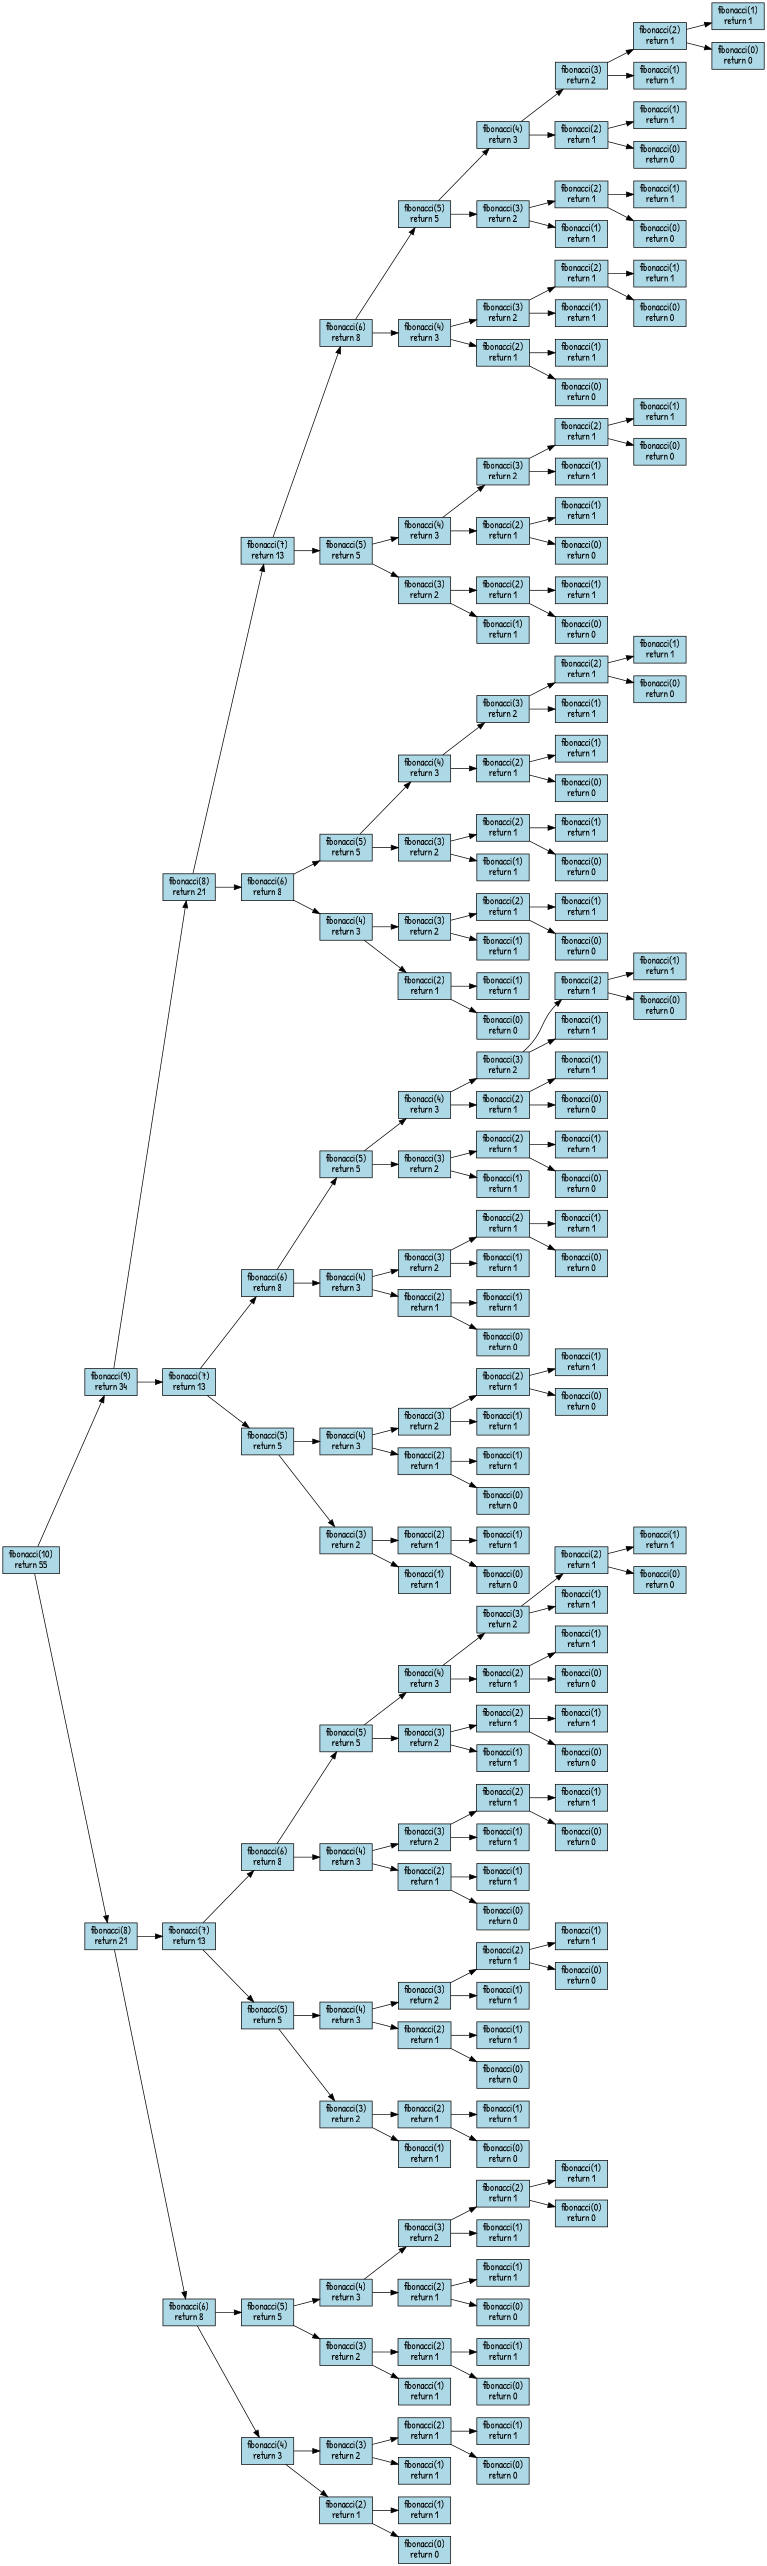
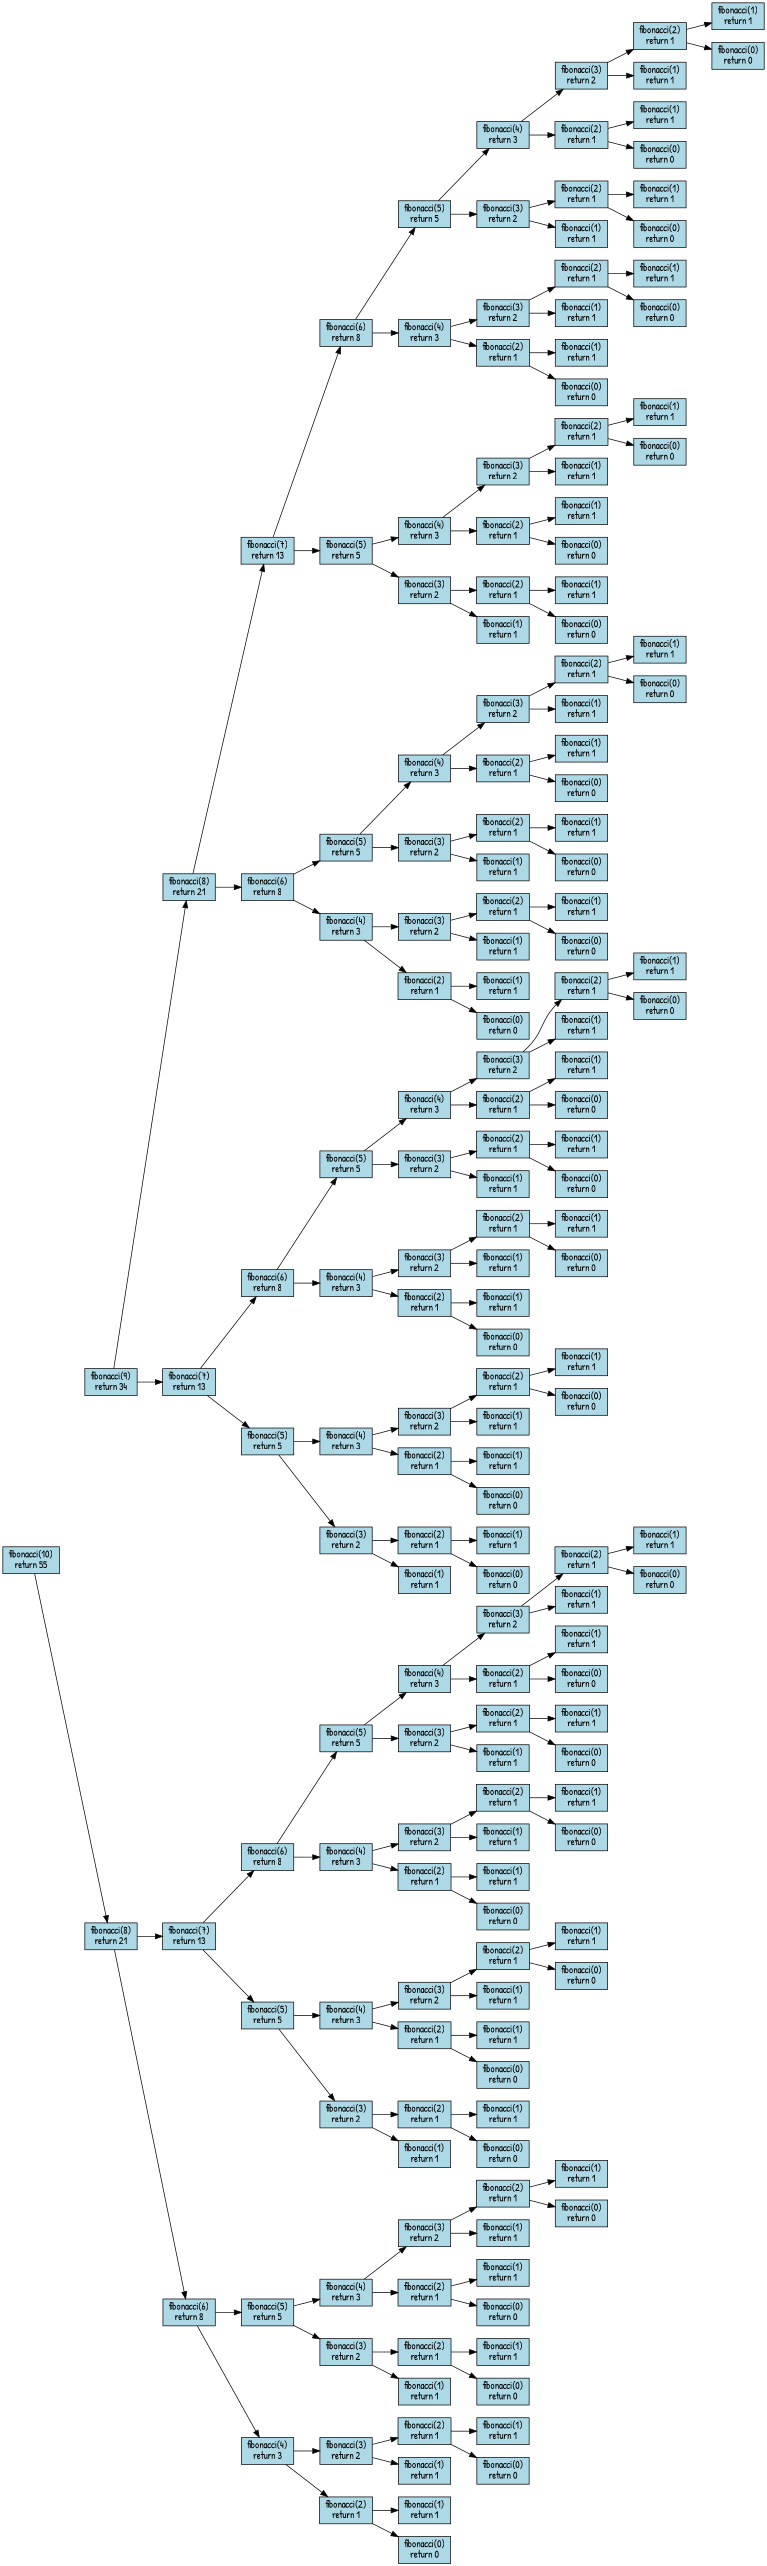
(70, 1474) -> none
